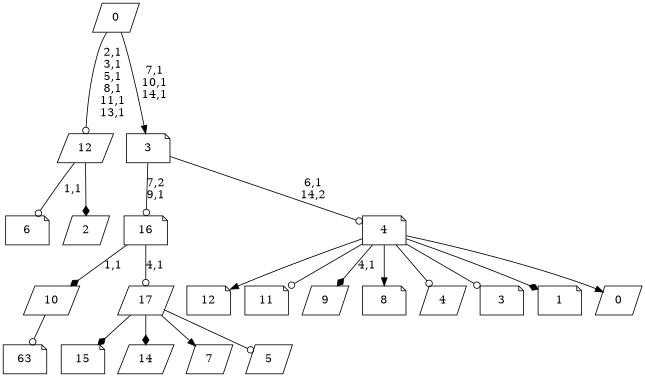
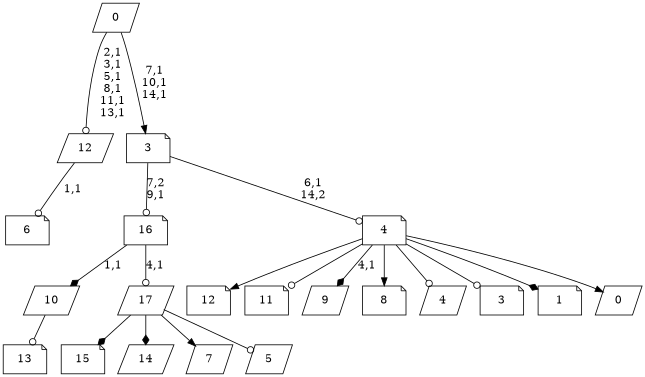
(86, 230) -> none
(25, 359) -> (25, 359)
